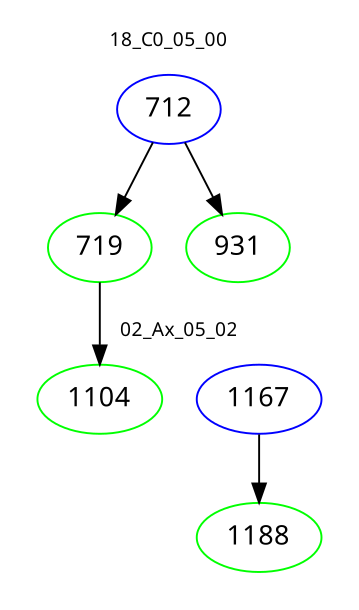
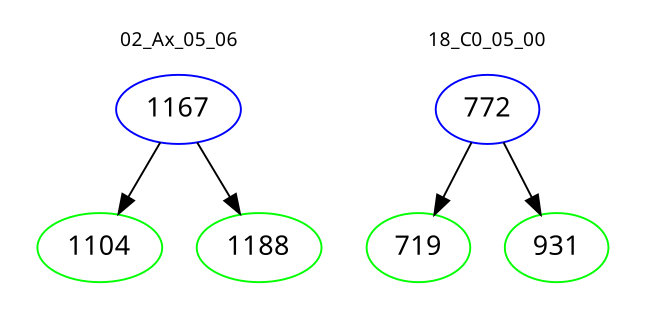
(169, 109) -> (488, 109)
(100, 325) -> (144, 170)
(179, 331) -> (179, 41)
